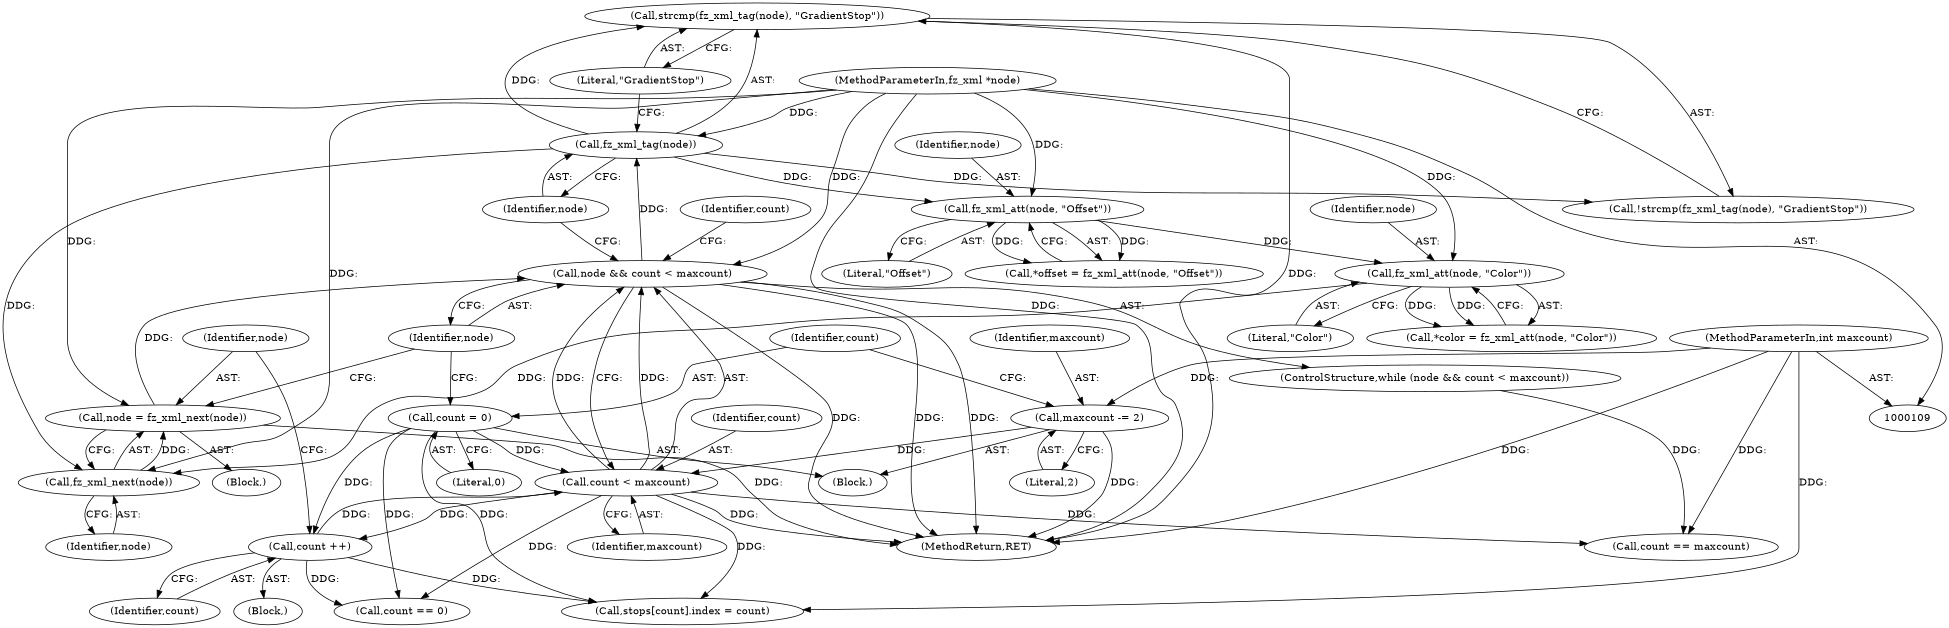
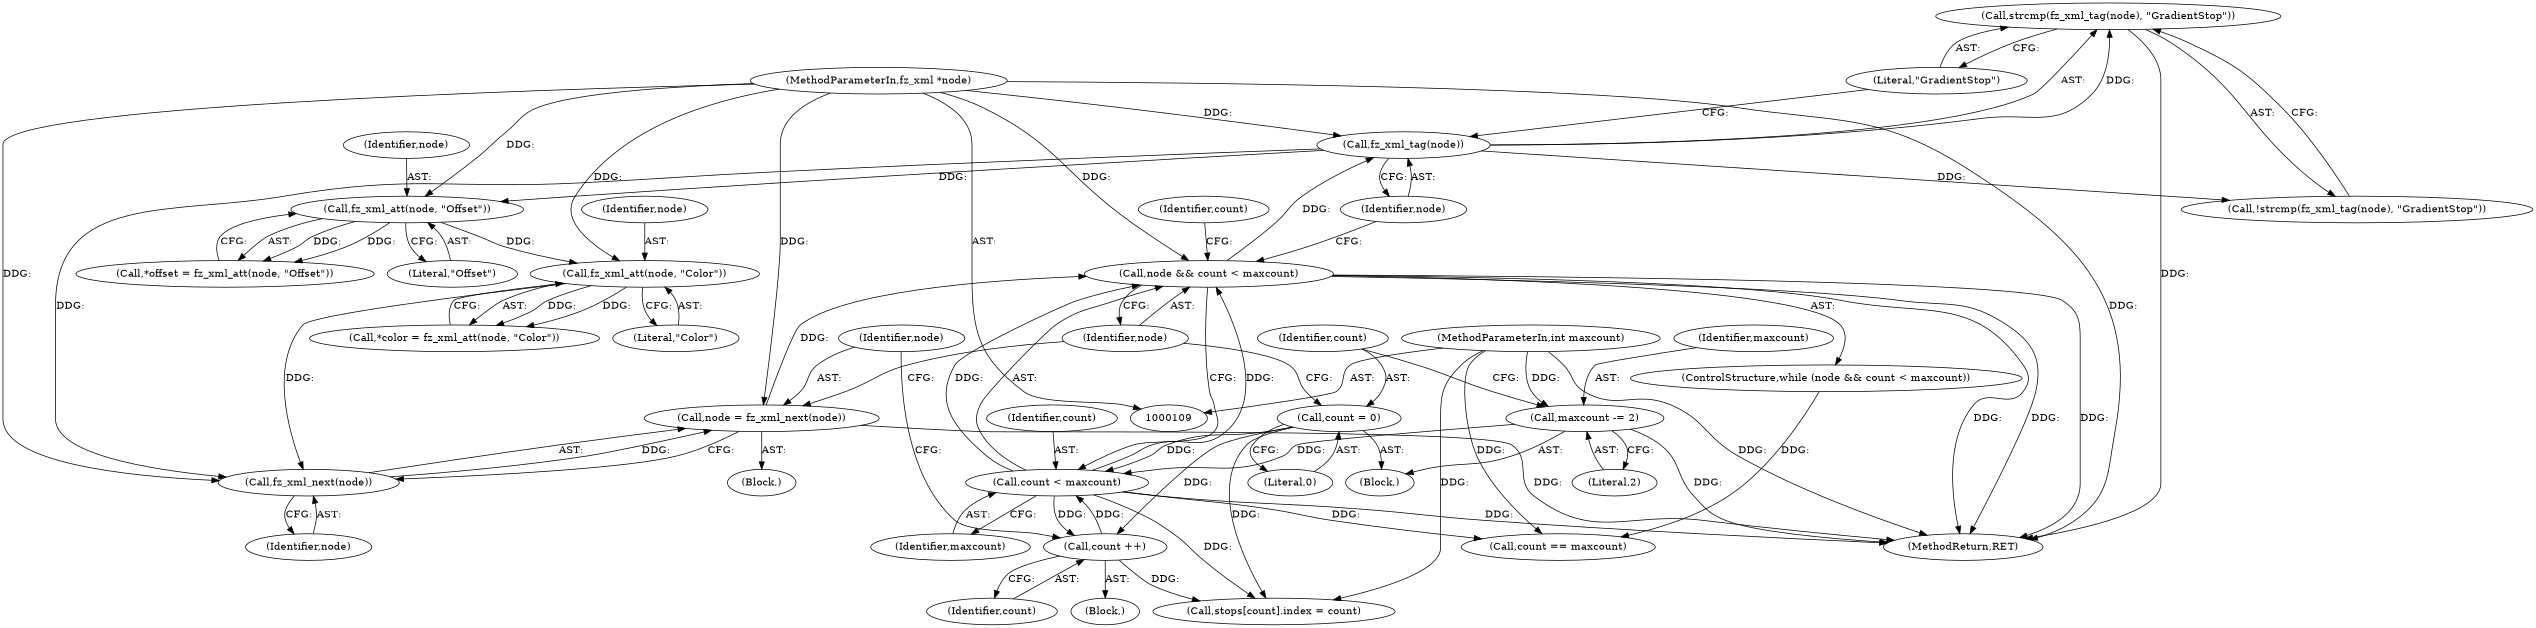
(402, 611) -> none
